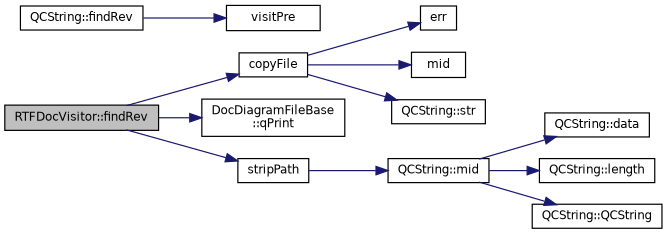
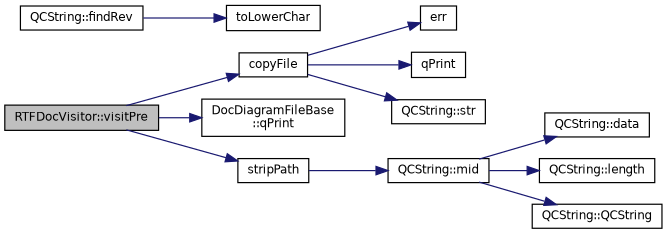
(273, 18) -> (273, 18)
(439, 65) -> (439, 65)
(82, 118) -> (82, 118)
